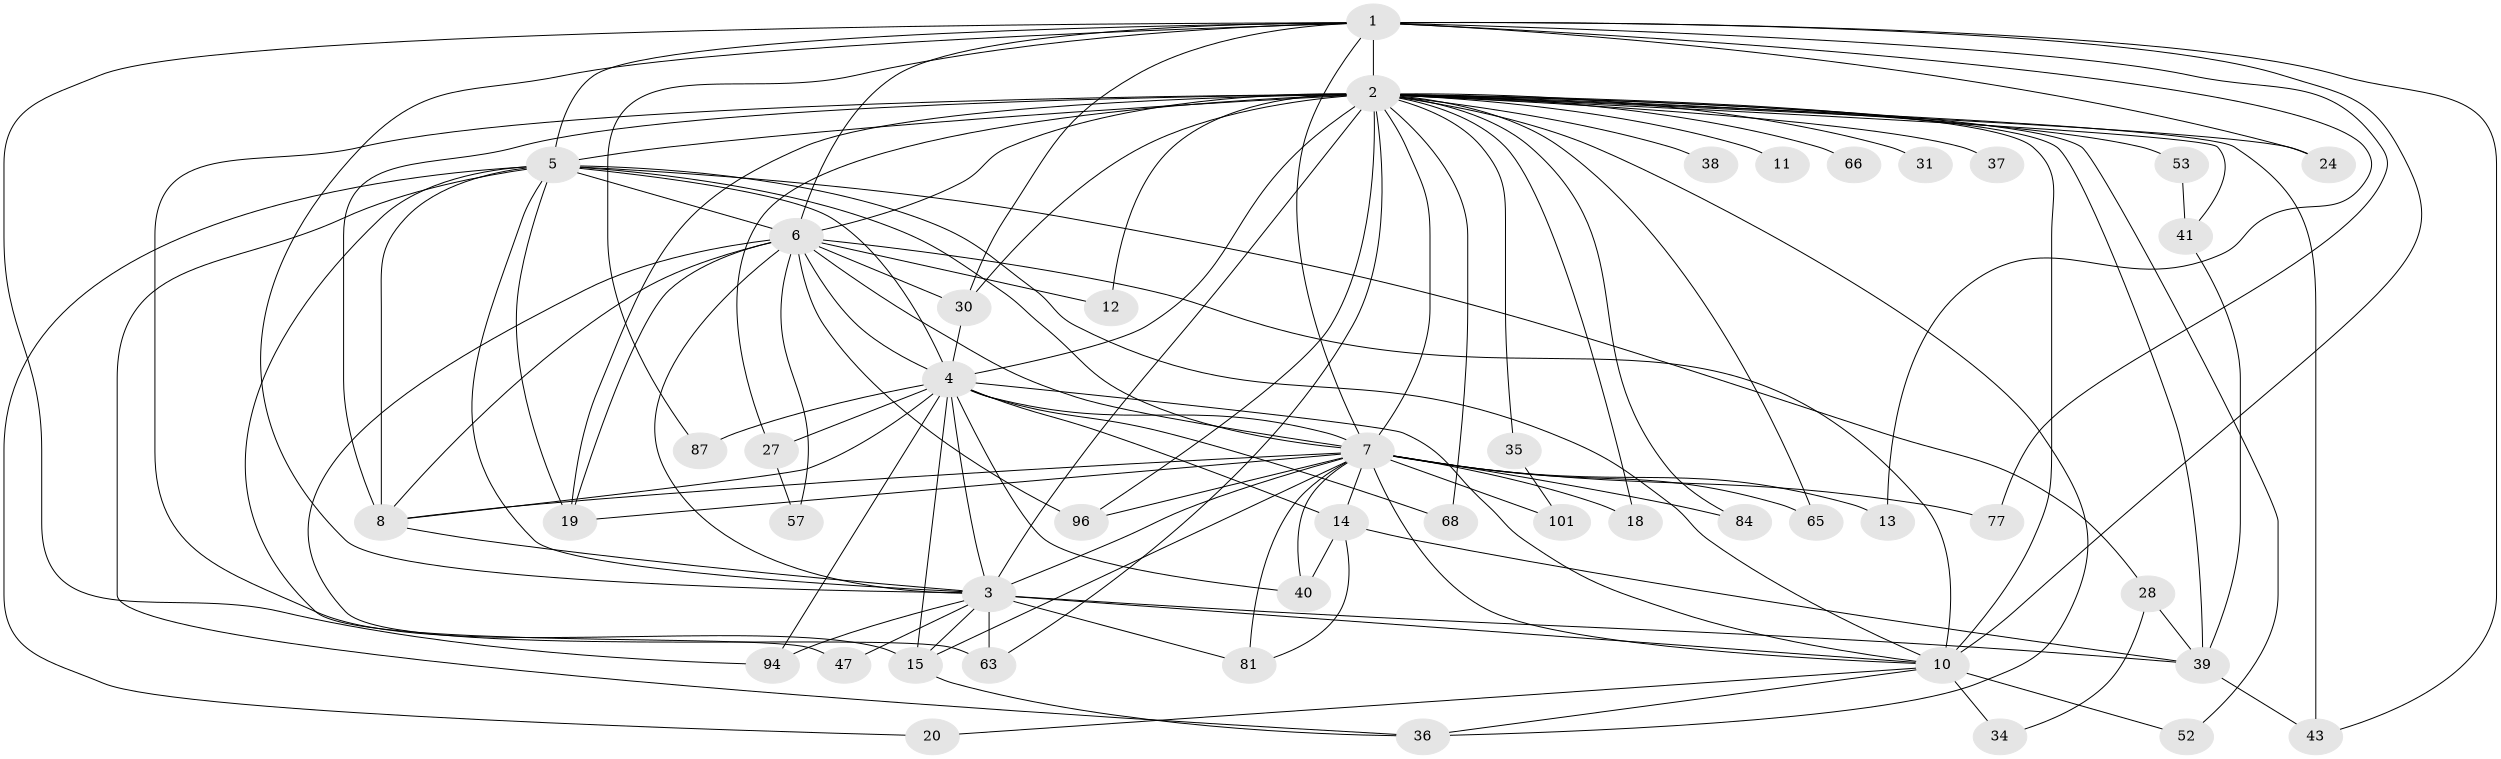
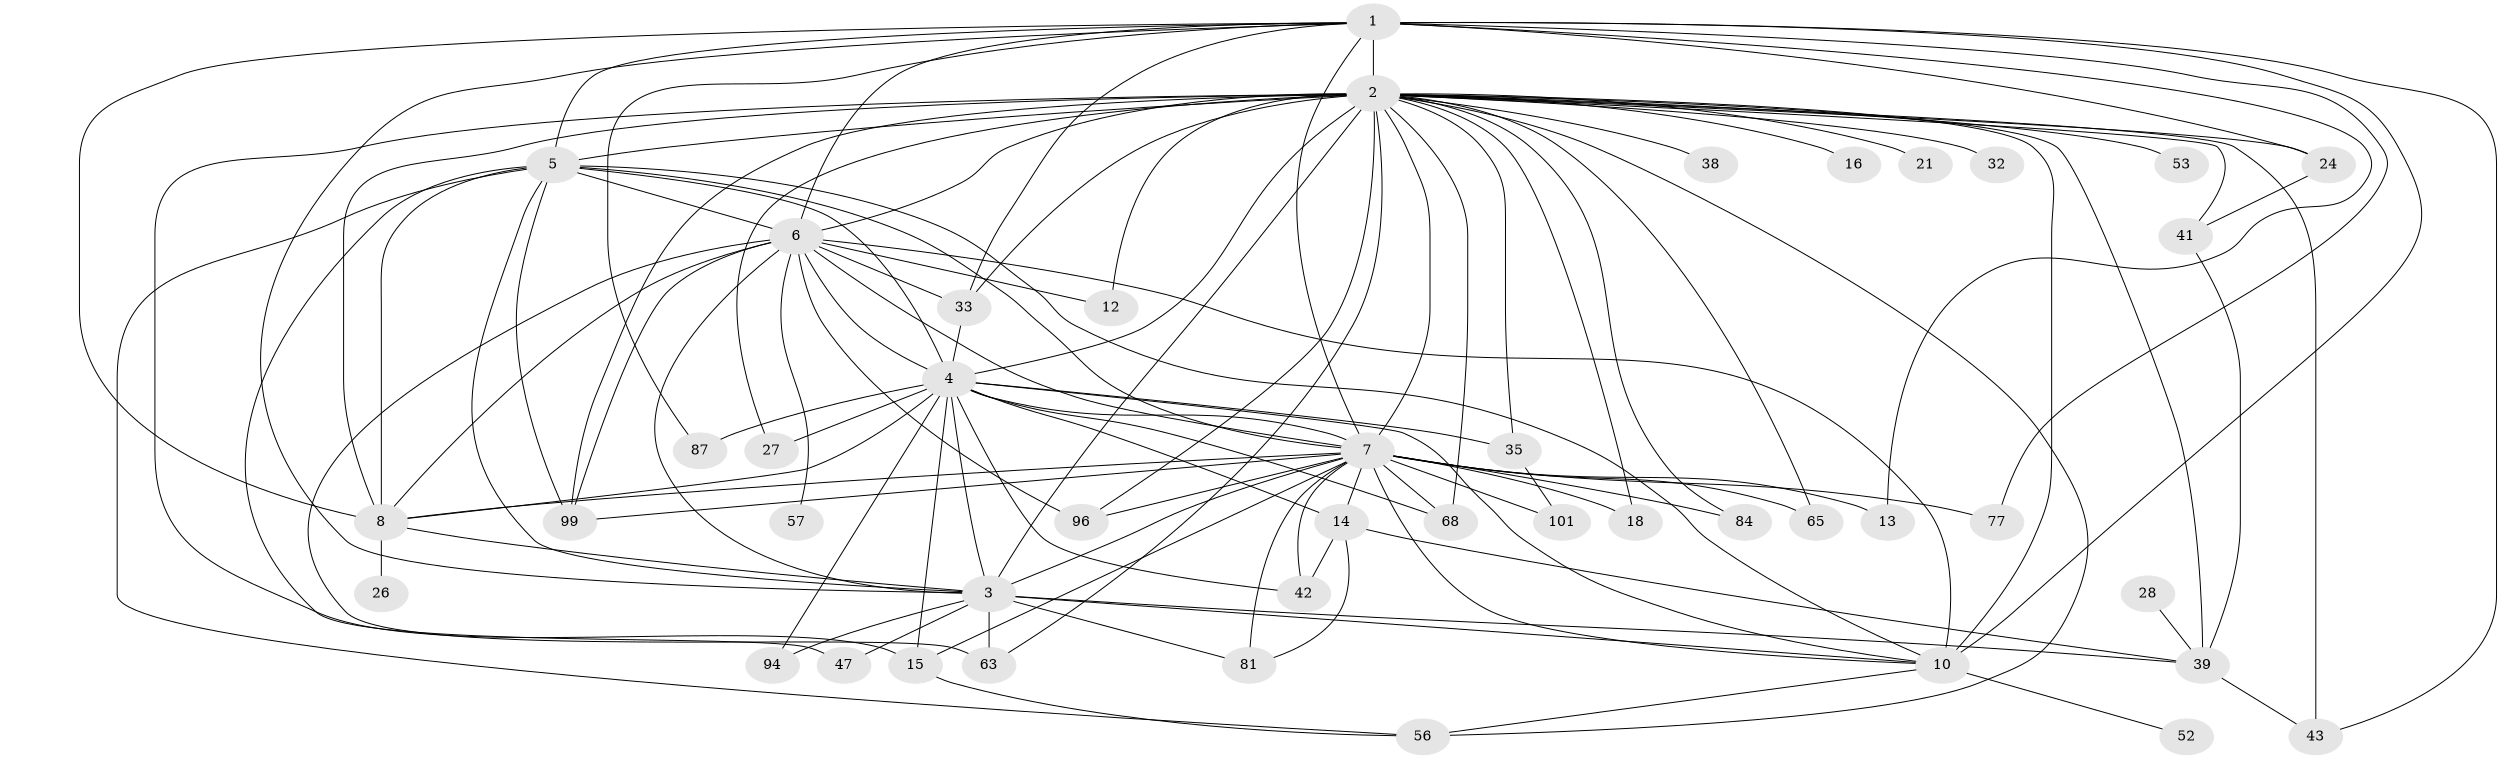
(95, 77) -> (432, 46)
(2065, 142) -> none
(1783, 165) -> none
(1854, 165) -> (1854, 165)
(1926, 165) -> (1926, 165)
(1997, 165) -> (1997, 165)
(2184, 201) -> (2257, 201)
(1388, 283) -> none
(964, 308) -> (964, 308)
none -> (1233, 409)
none -> (1409, 487)
(786, 492) -> none
(570, 522) -> (570, 522)
none -> (381, 594)
(1304, 594) -> (1304, 594)
(952, 630) -> none
(932, 737) -> none
(1423, 737) -> (1423, 737)
(2000, 737) -> none
